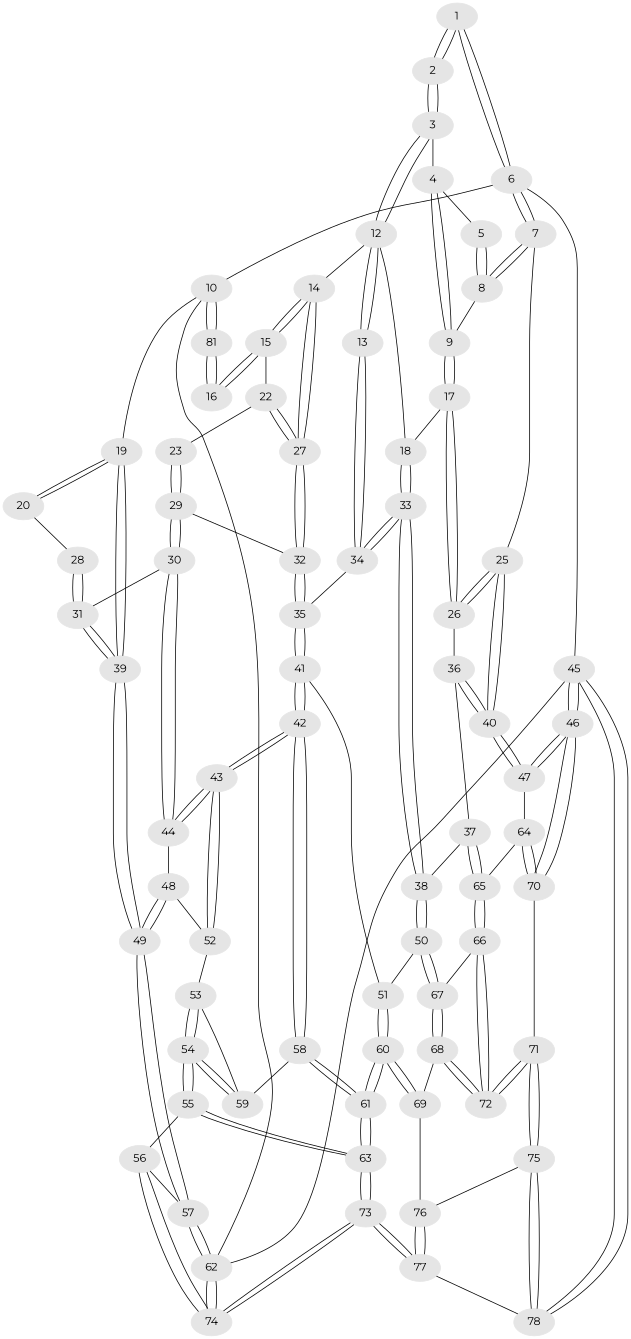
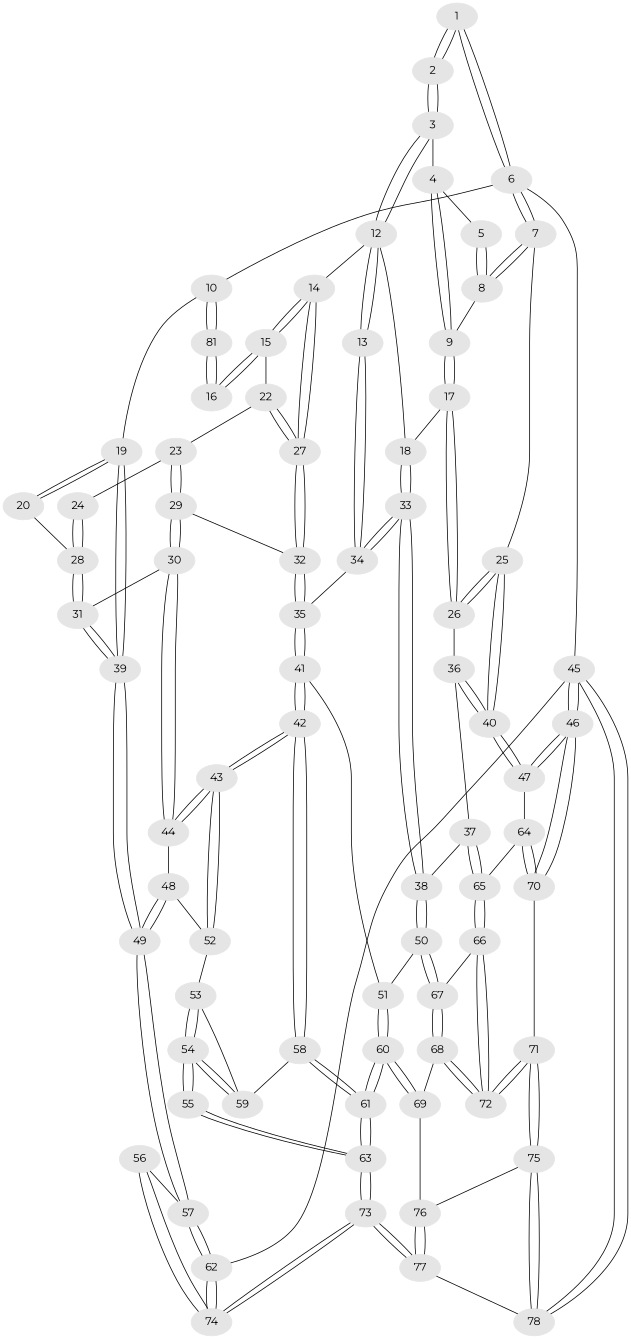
none -> (78, 506)
(259, 773) -> none
(164, 1132) -> none
